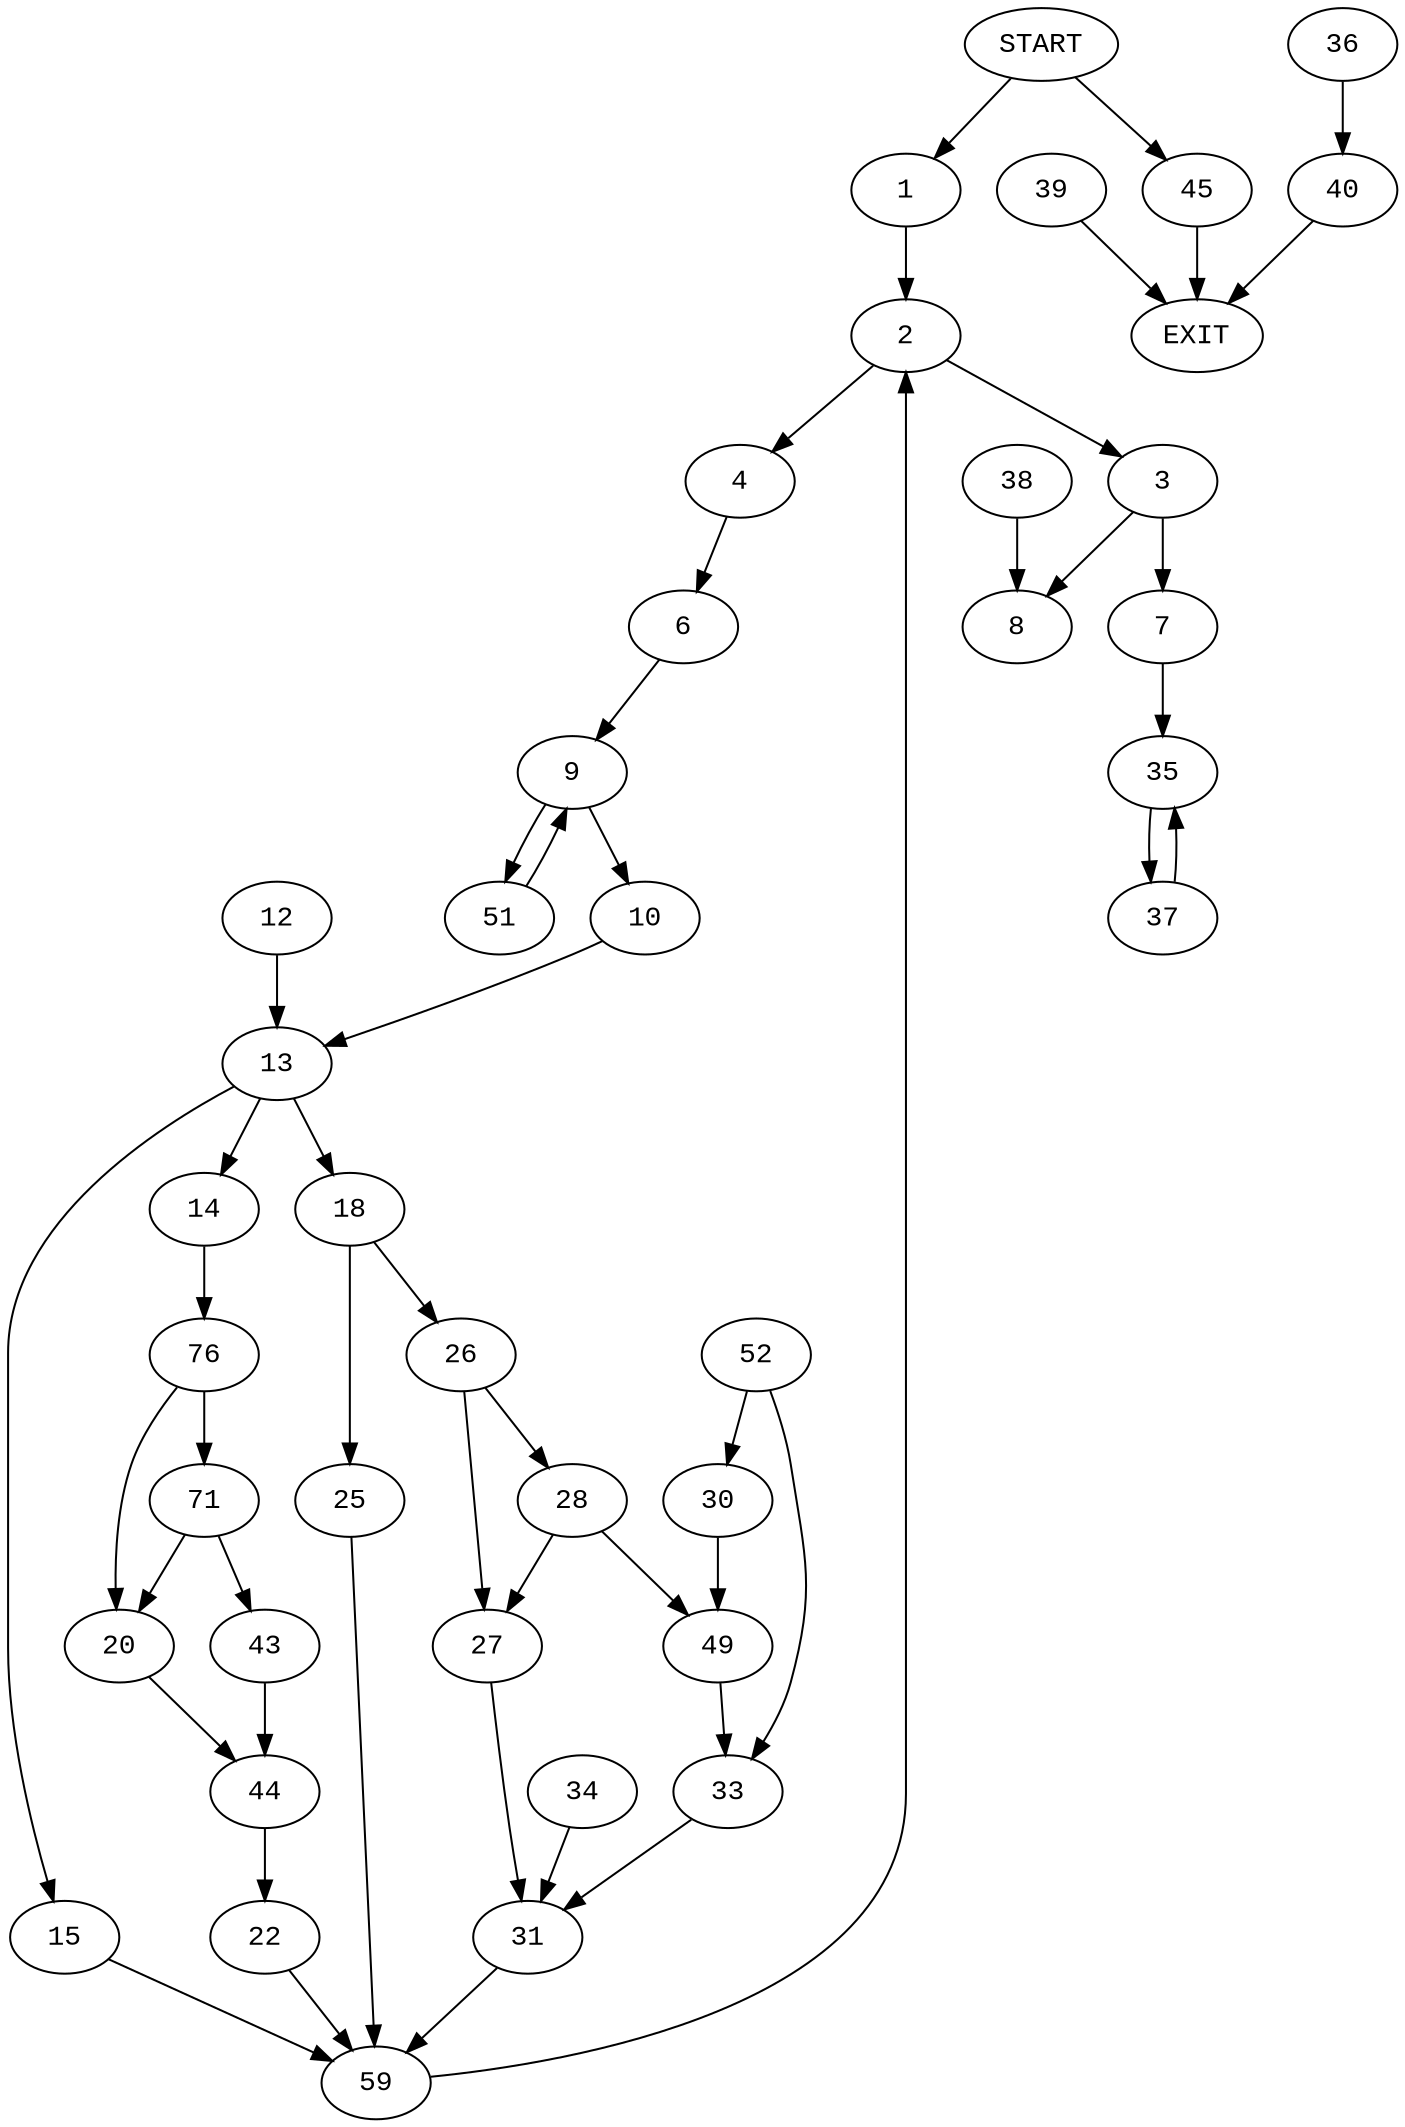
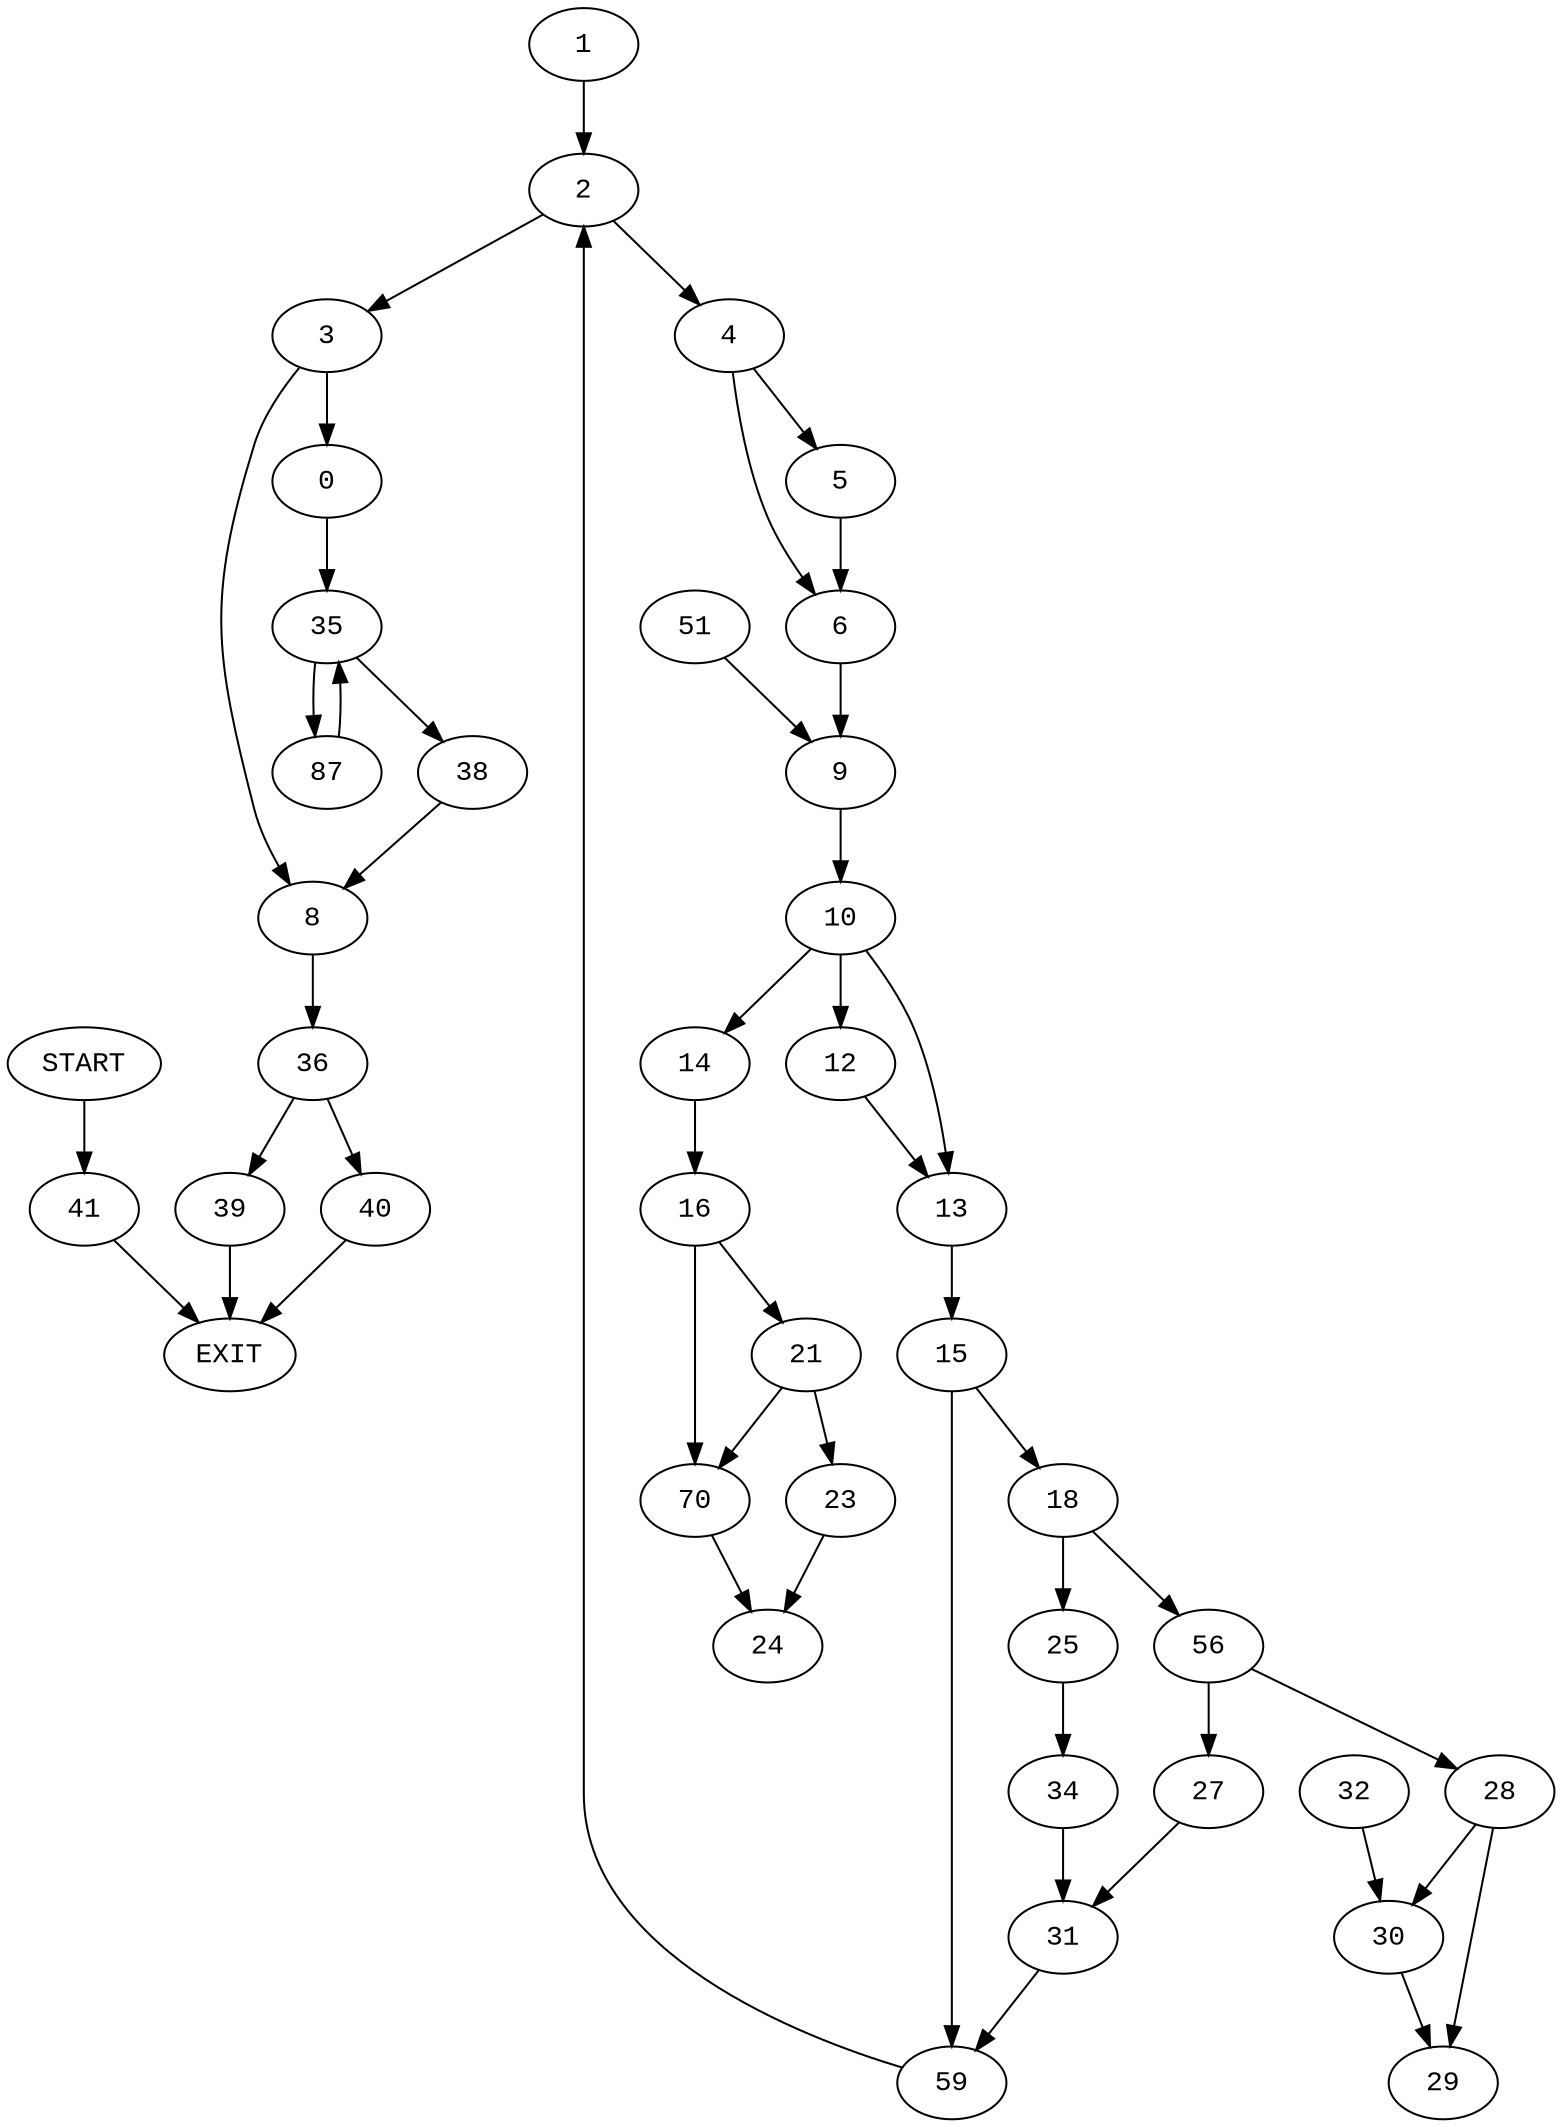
(980, 111) -> none
(1197, 190) -> (84, 1209)
none -> (841, 481)
(1163, 627) -> (327, 481)
none -> (392, 692)
(529, 833) -> none
(1163, 918) -> (327, 772)
none -> (313, 981)
none -> (841, 981)
(245, 1127) -> (775, 984)
(309, 1127) -> (1001, 1420)
none -> (277, 1128)
(204, 1355) -> (695, 1209)
(461, 1355) -> (1209, 1646)
(756, 1355) -> (1354, 1792)
(204, 1500) -> (806, 1355)
(535, 1564) -> (1451, 1856)
(119, 1646) -> (695, 1500)
(265, 1646) -> (841, 1500)
(718, 1646) -> (1443, 2083)
(362, 1781) -> (1063, 1709)
(265, 1792) -> (768, 1646)
(728, 1792) -> none
(265, 1937) -> none
